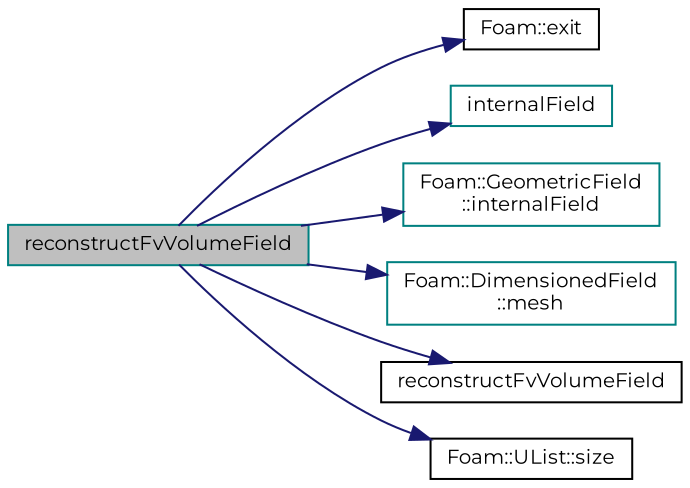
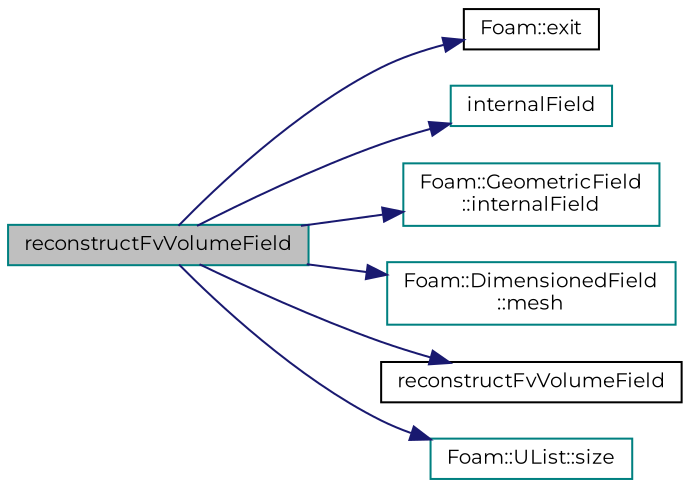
(531, 459) -> (531, 459)
